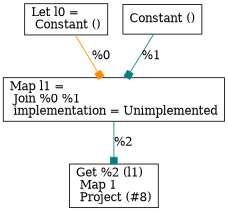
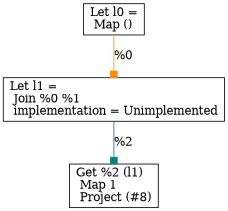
(66, 19) -> (114, 19)
(162, 19) -> none
(114, 99) -> (114, 99)
